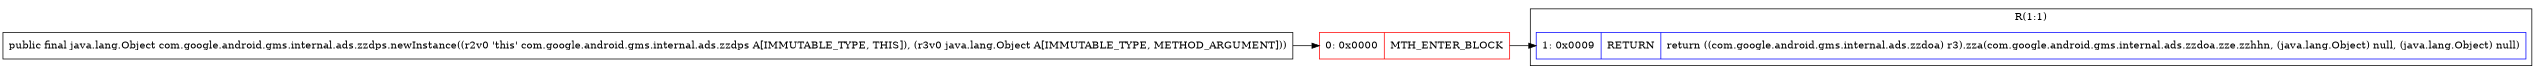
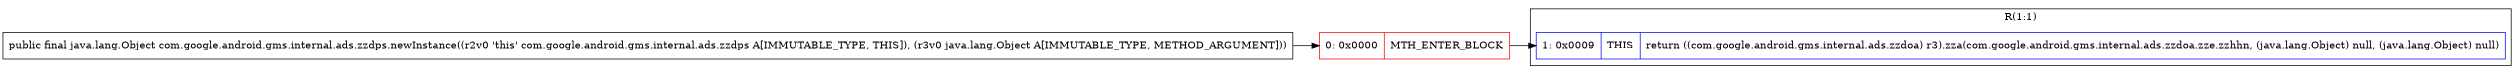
(1631, 45) -> (1621, 45)
